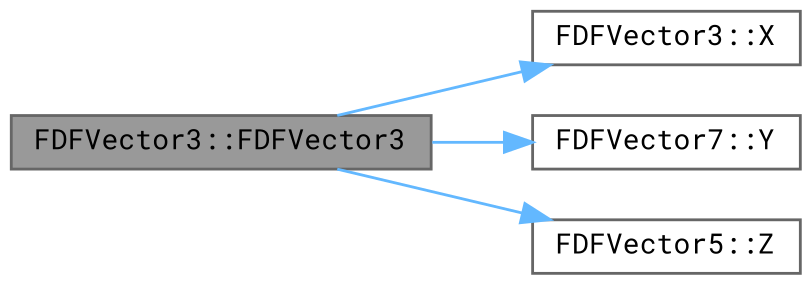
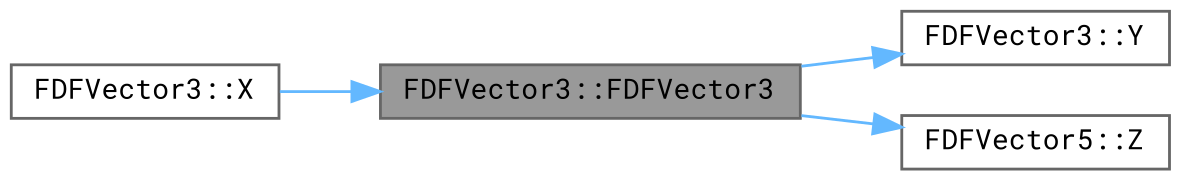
(430, 94) -> (316, 92)
(666, 142) -> (1036, 38)
